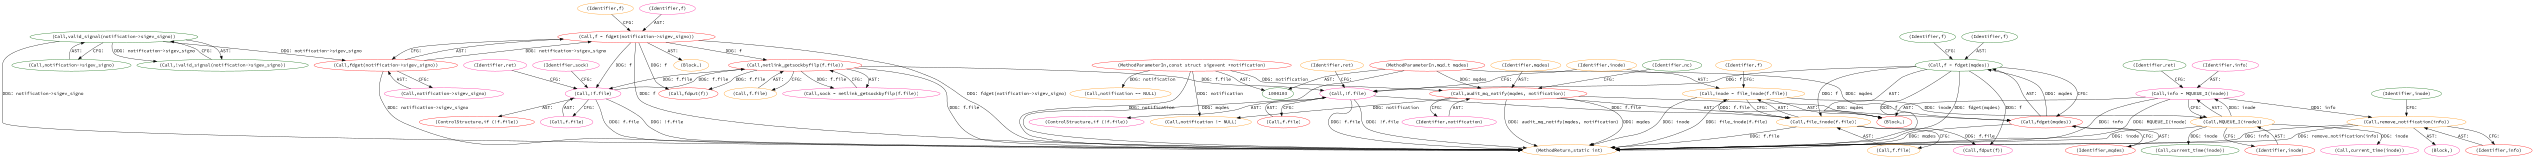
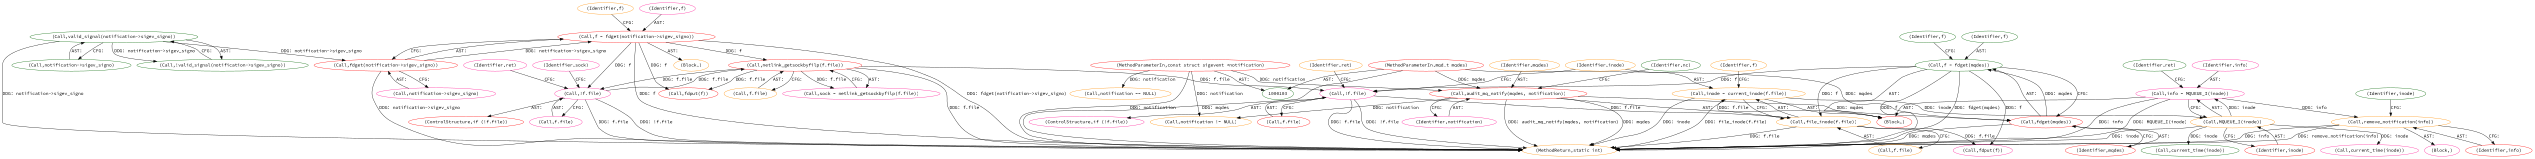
(1744, 94) -> (1739, 94)
